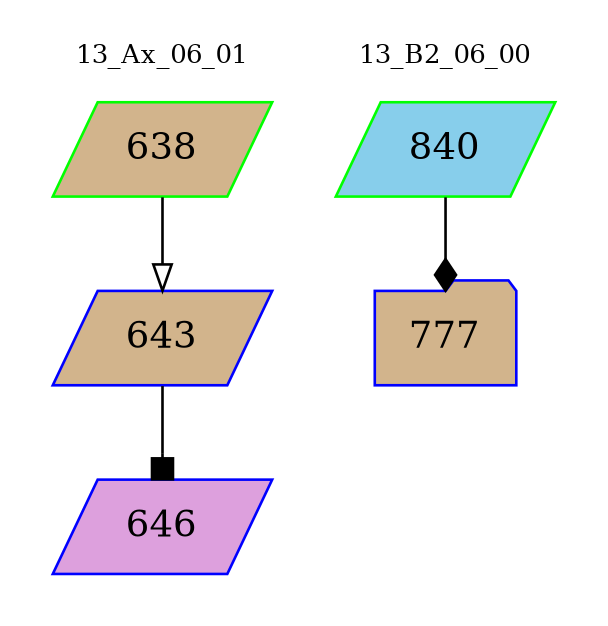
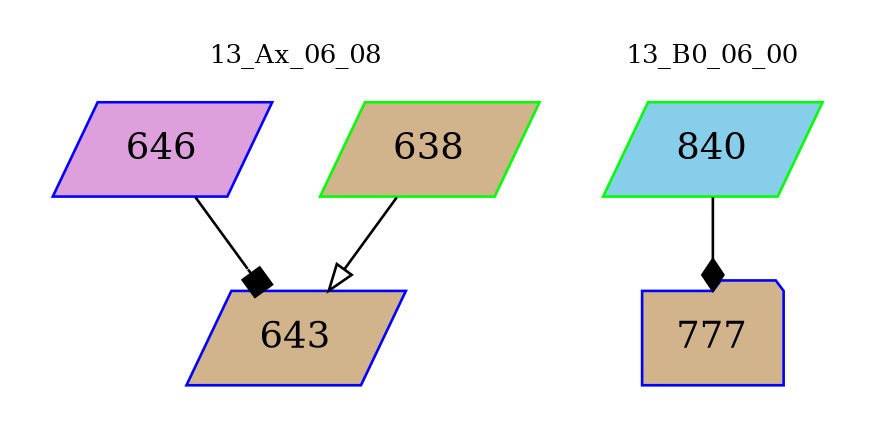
(162, 56) -> (296, 56)
(446, 56) -> (713, 56)
(162, 420) -> (222, 233)
